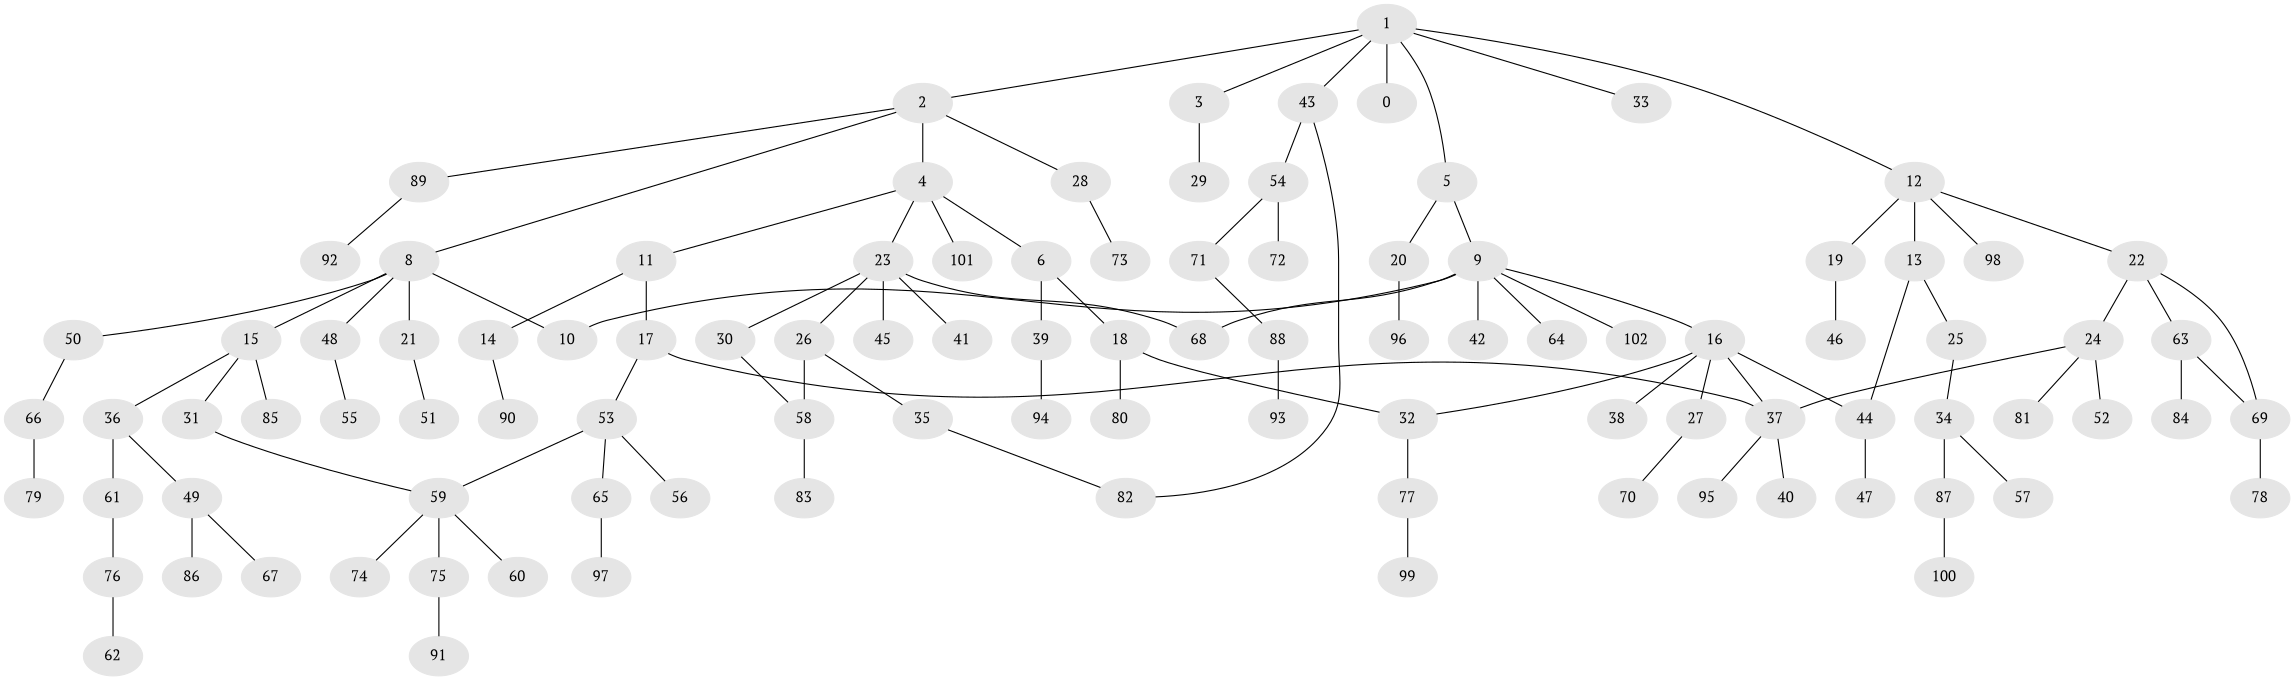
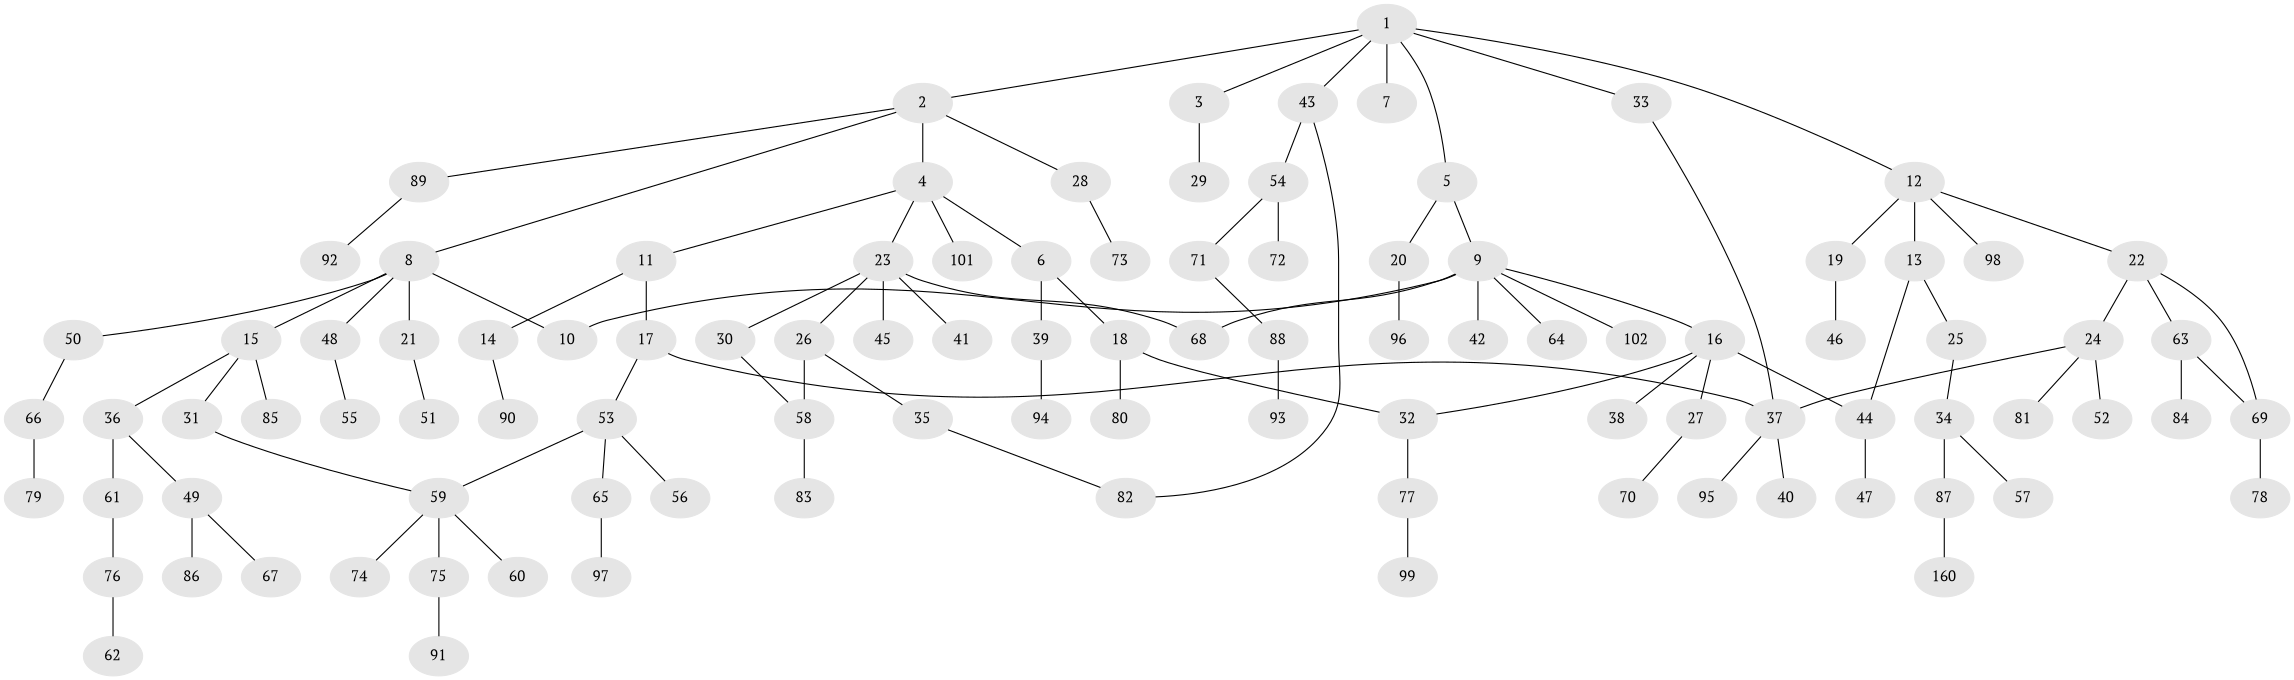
(1387, 103) -> (1387, 103)
(1745, 380) -> (1727, 255)
(1944, 577) -> (1944, 577)
